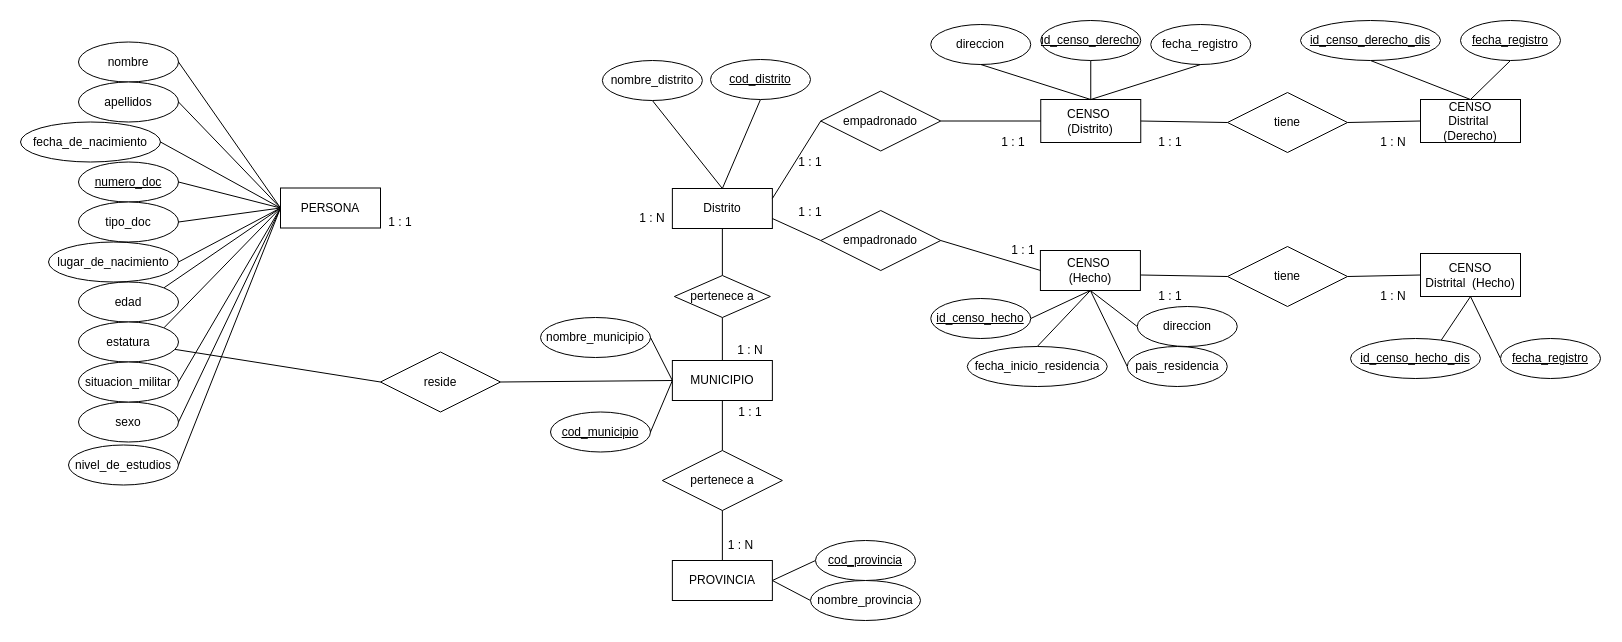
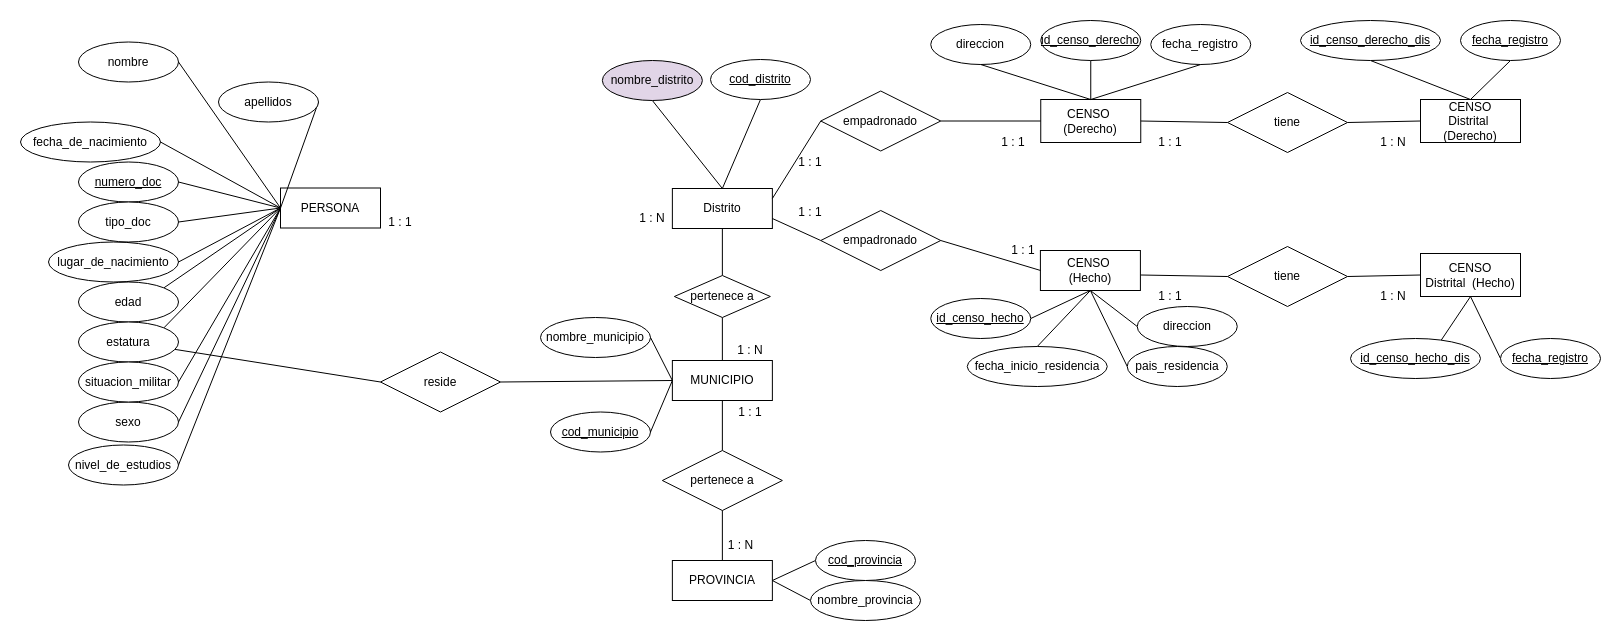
(652, 81) -> (652, 81)
(129, 102) -> (269, 102)
(1091, 122) -> (1091, 122)
